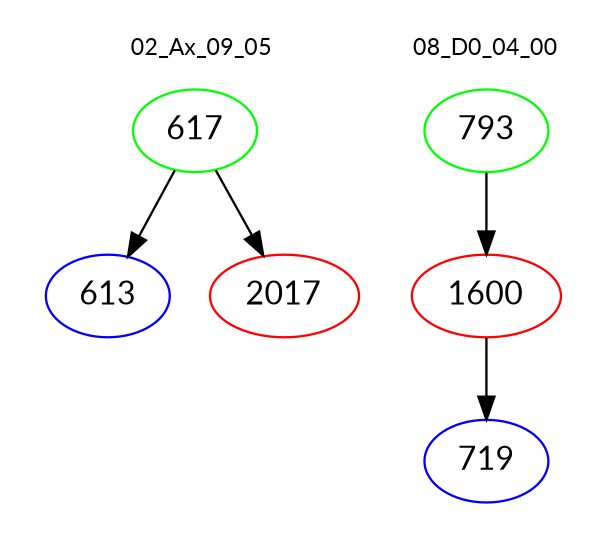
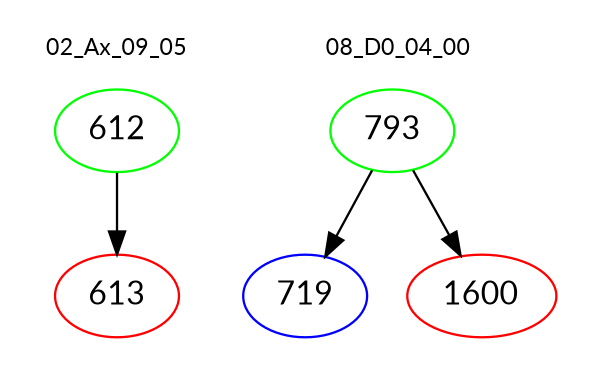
(195, 131) -> (117, 131)
(108, 296) -> (117, 296)
(285, 296) -> none
(486, 367) -> (354, 203)
